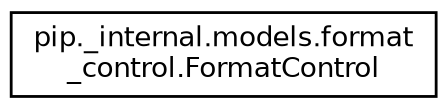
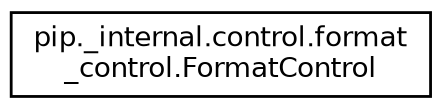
(224, 55) -> (221, 55)
